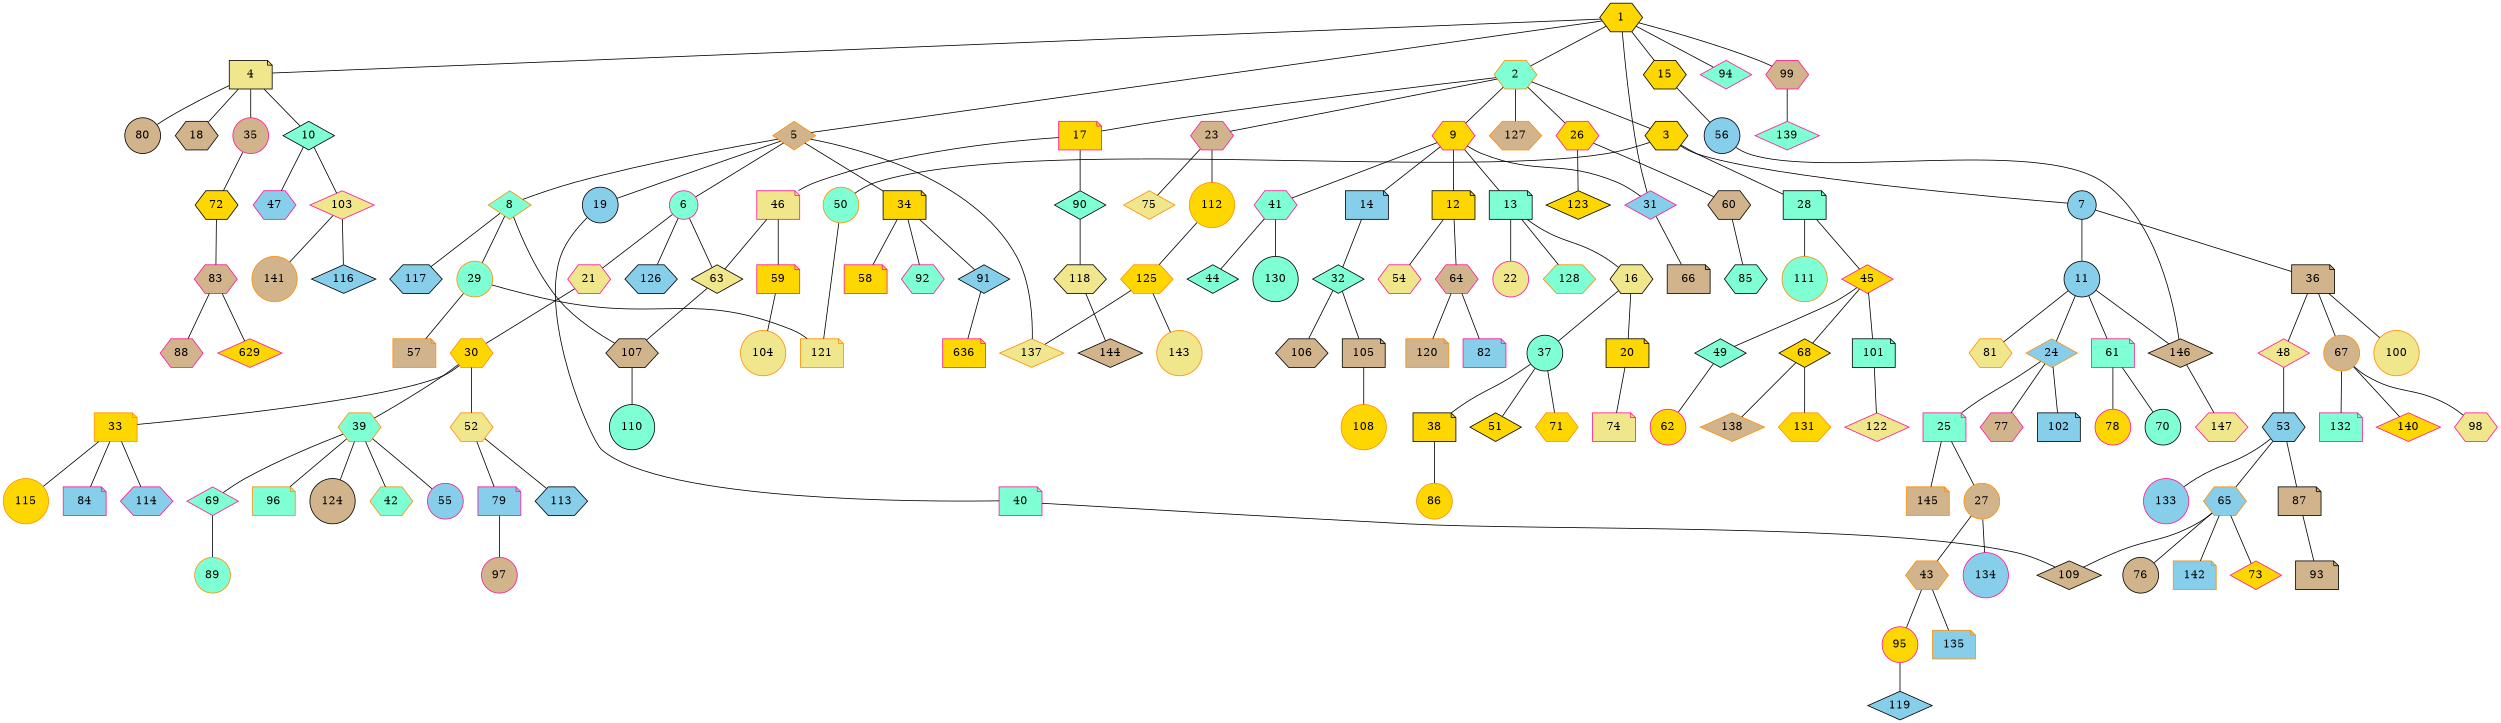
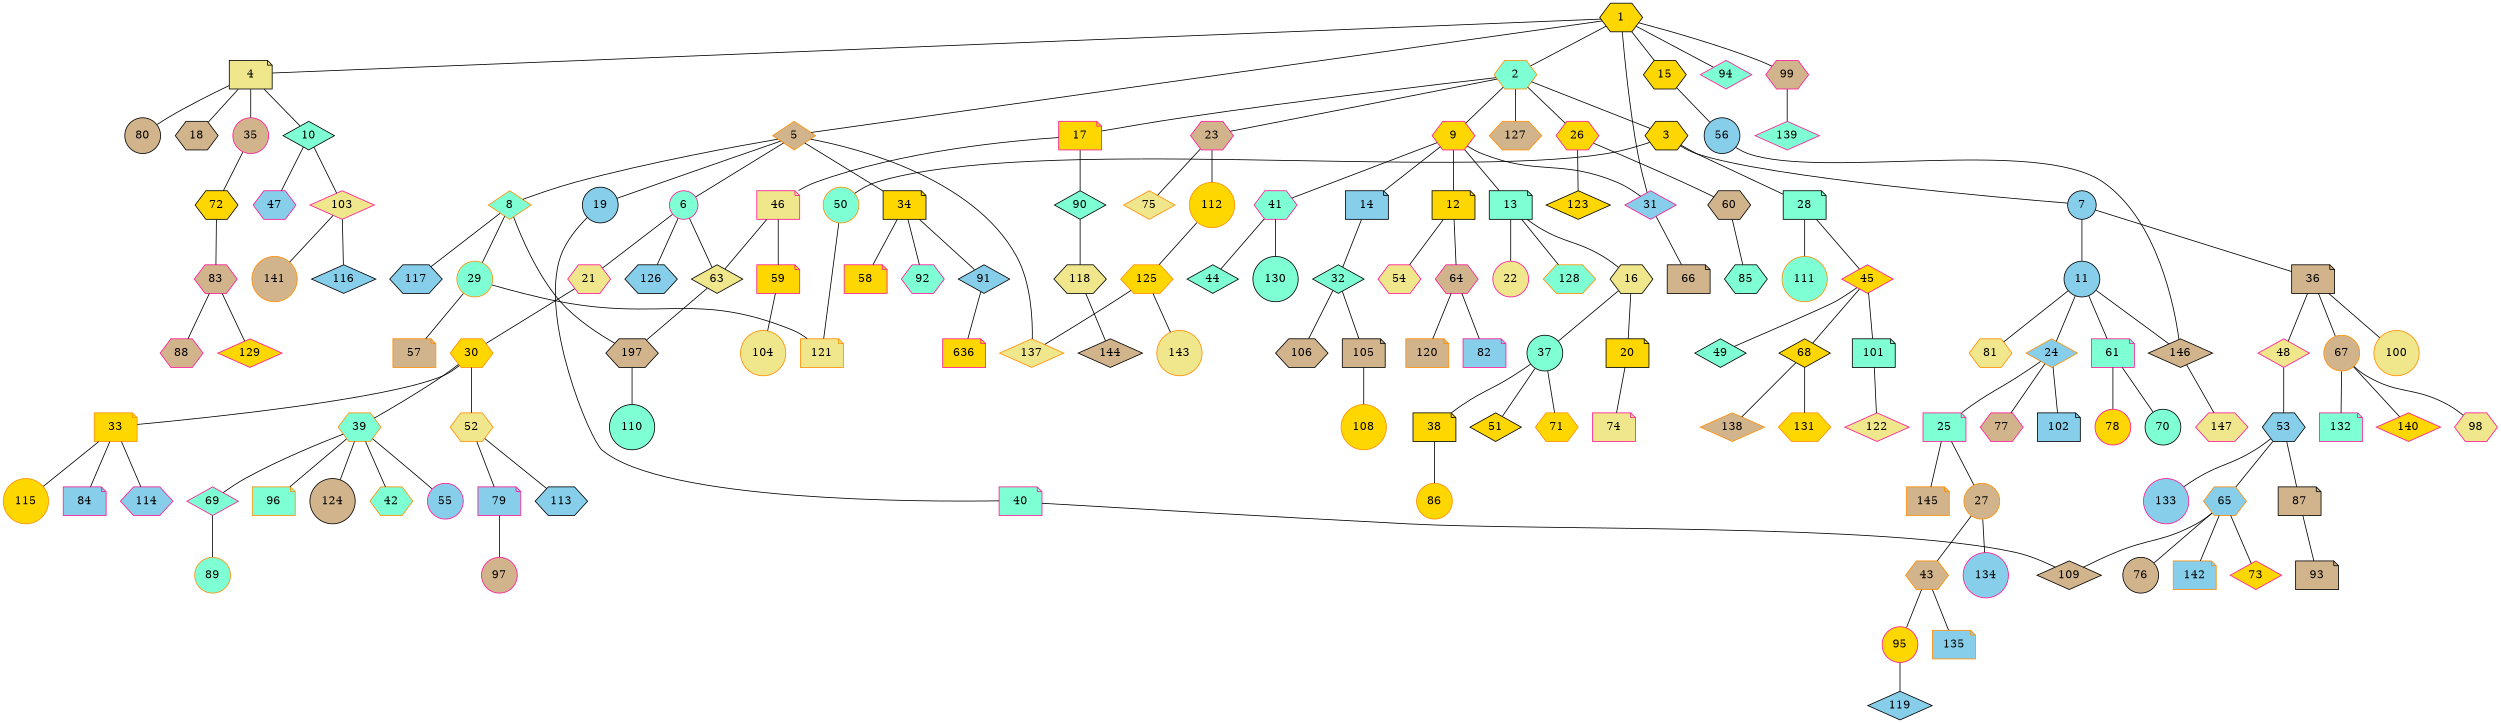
(250, 353) -> (250, 353)
(632, 353) -> (632, 353)
(1668, 427) -> none
